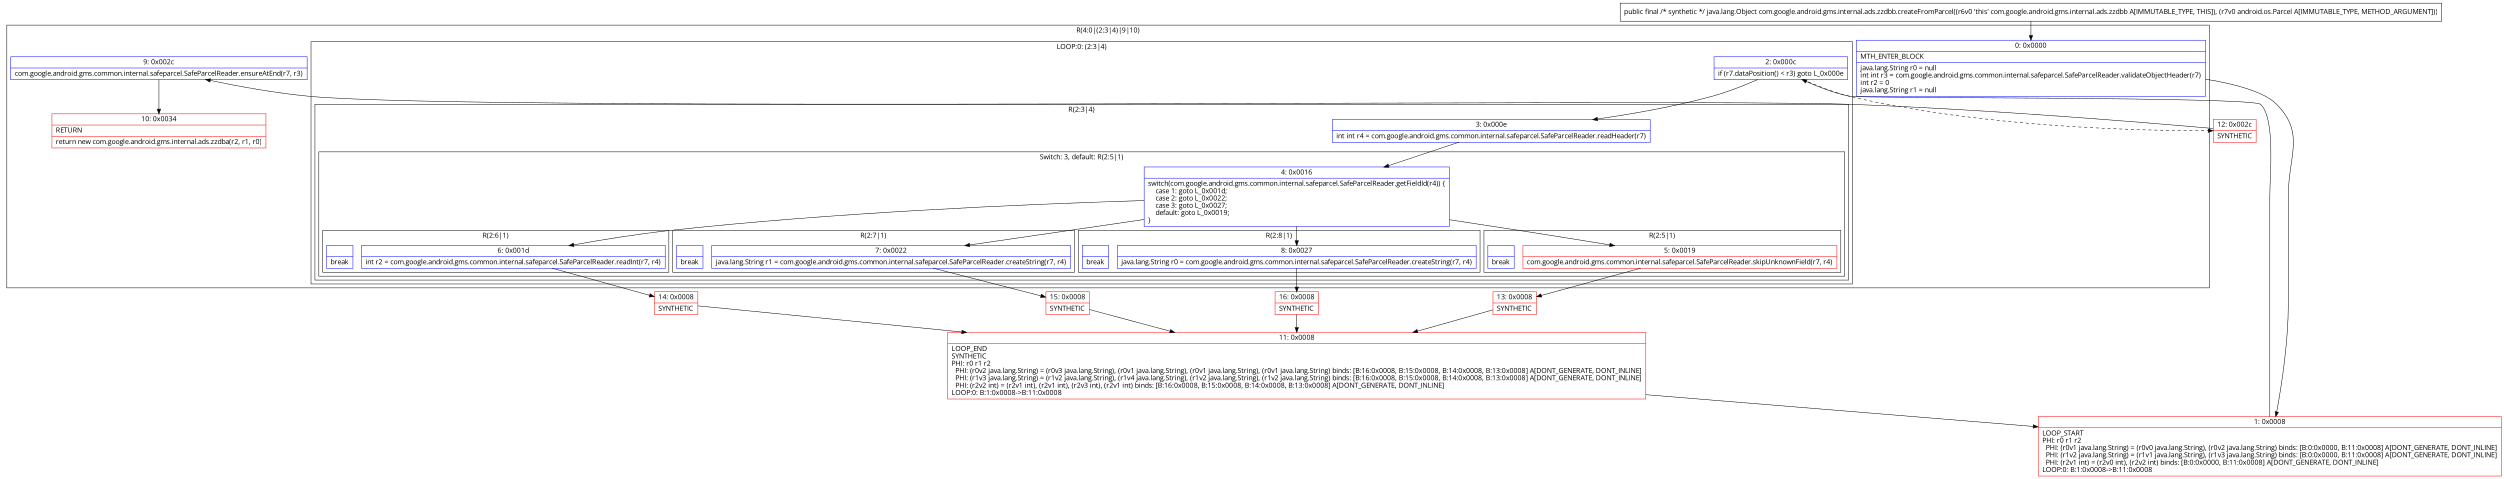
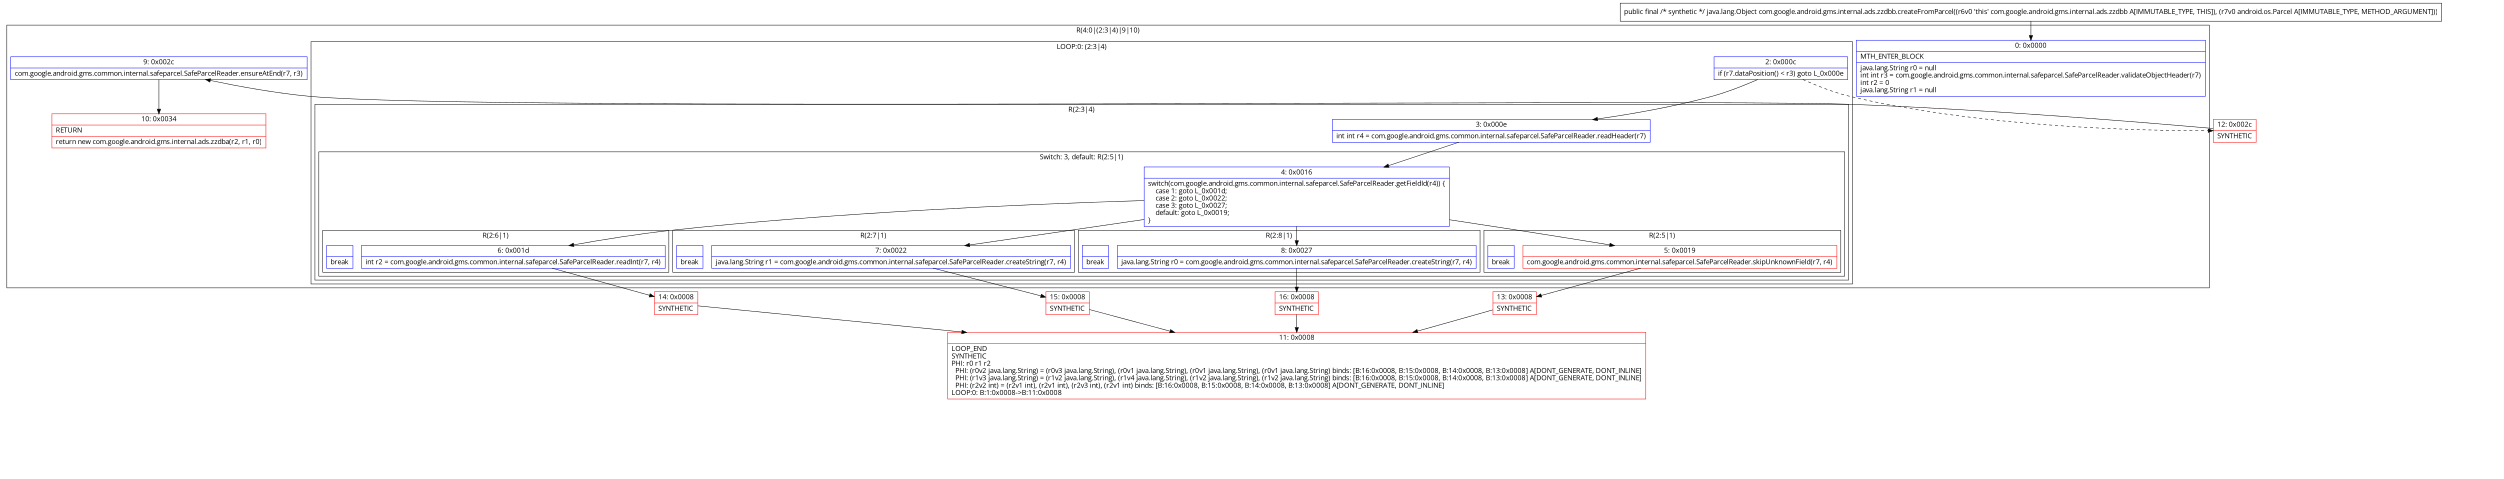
(2270, 446) -> none
